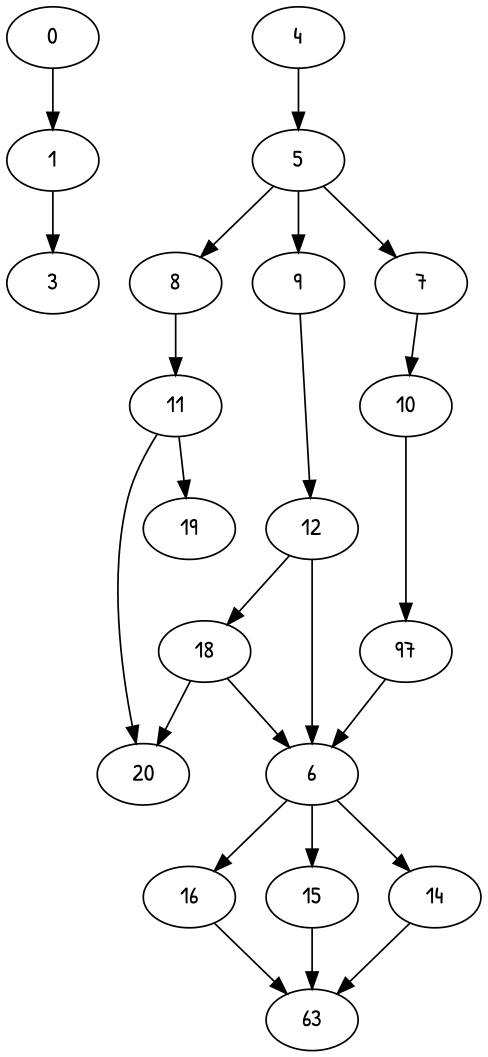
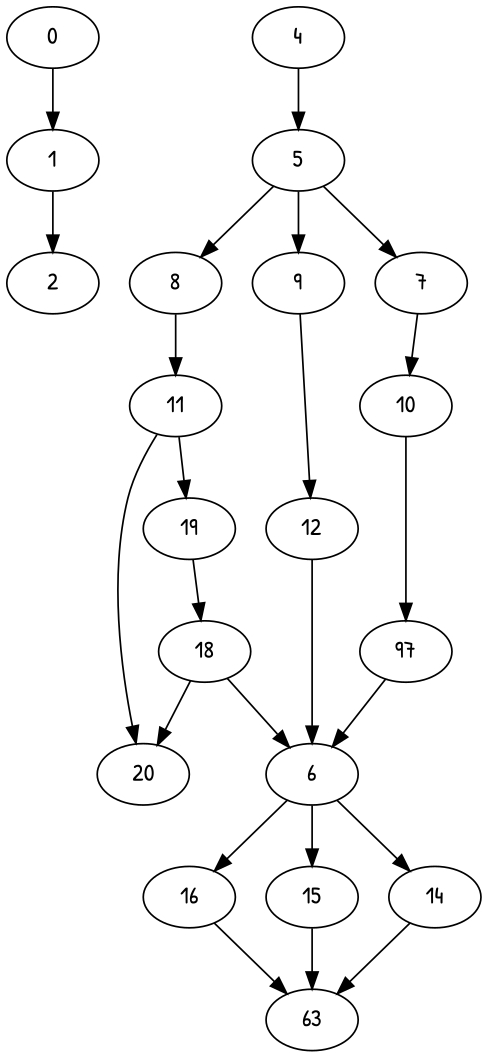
(53, 283) -> (53, 283)
(264, 584) -> (196, 581)
